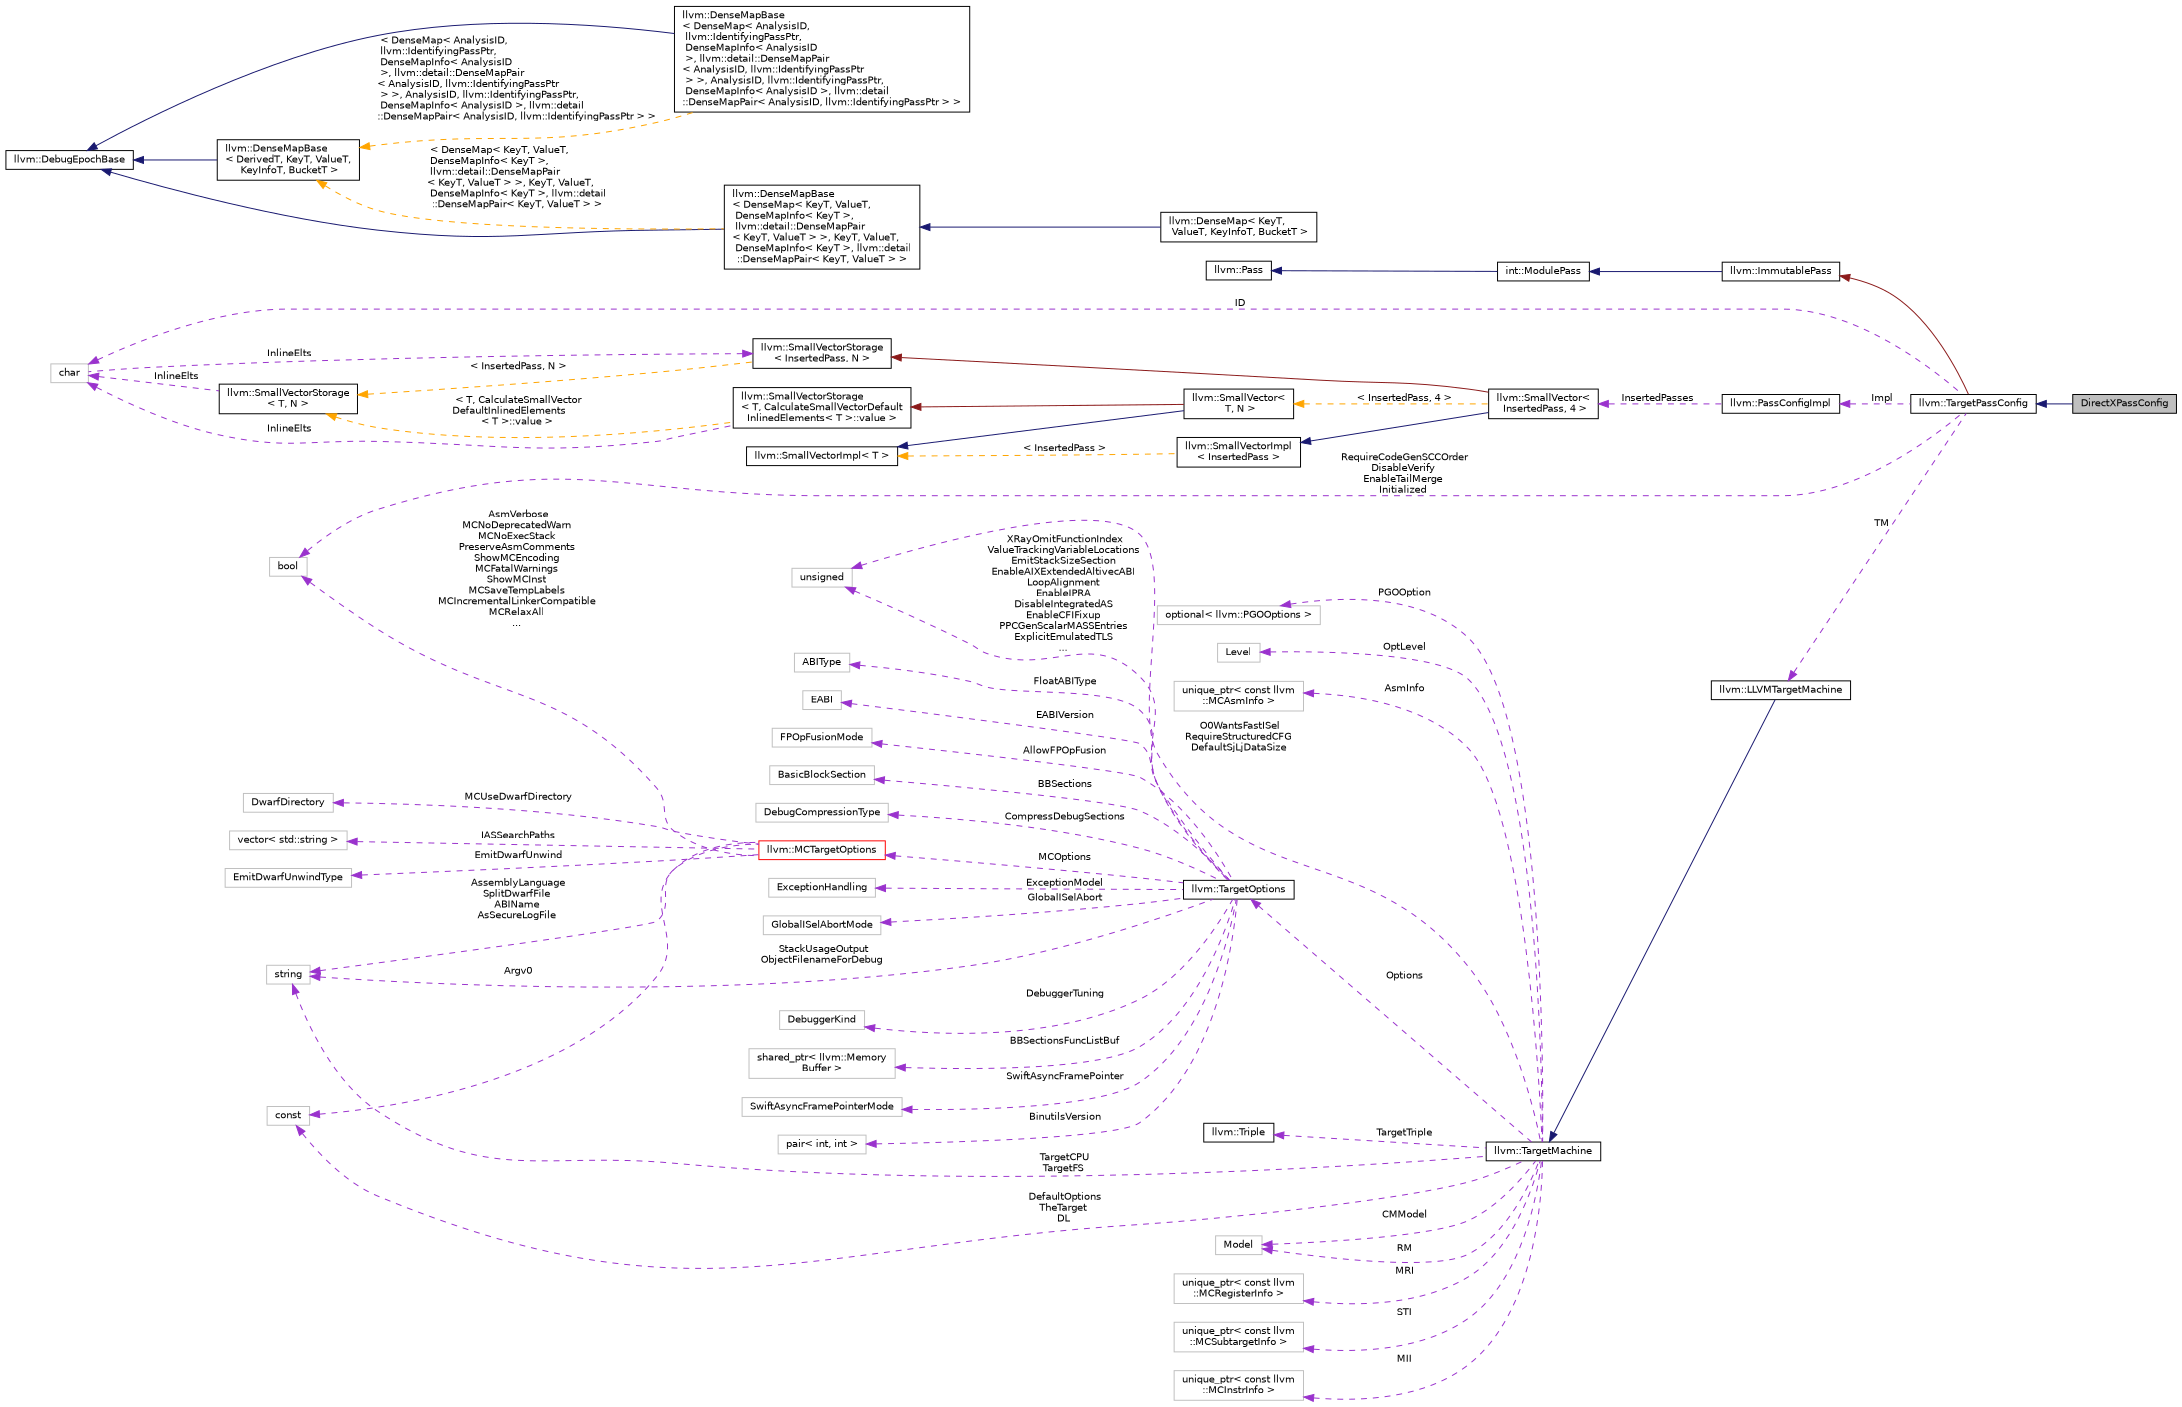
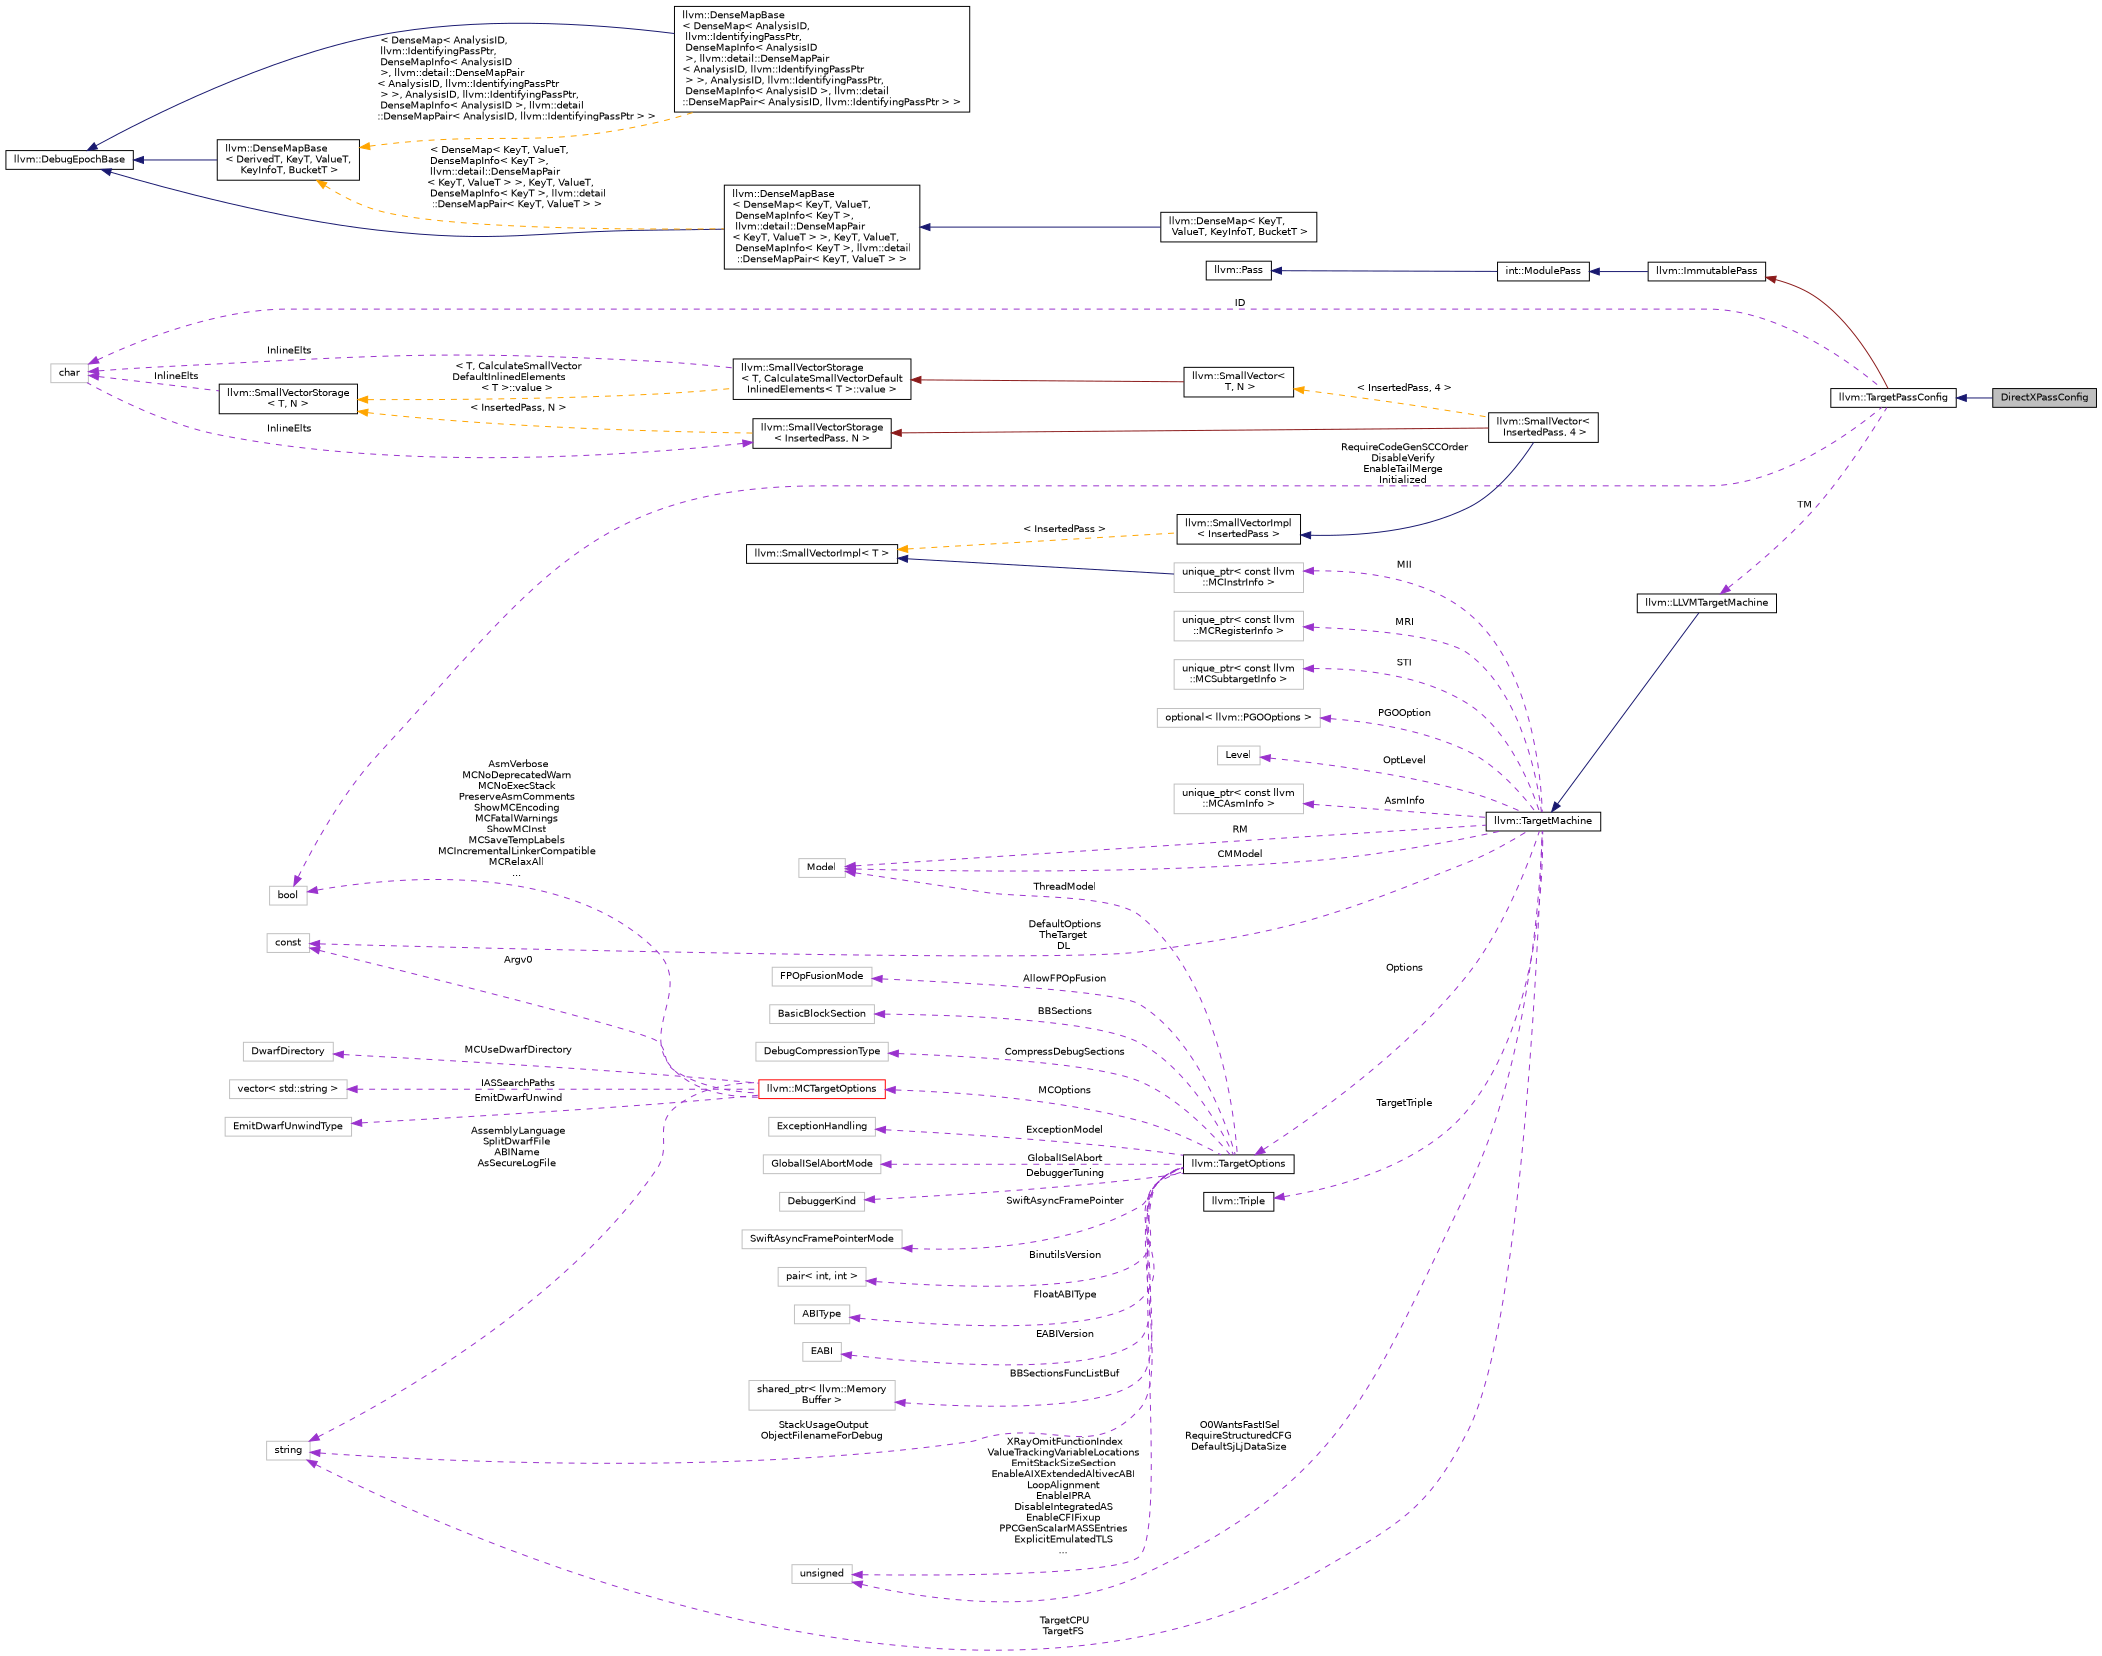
(1781, 404) -> none
(1046, 428) -> (1041, 566)
none -> (1129, 910)
